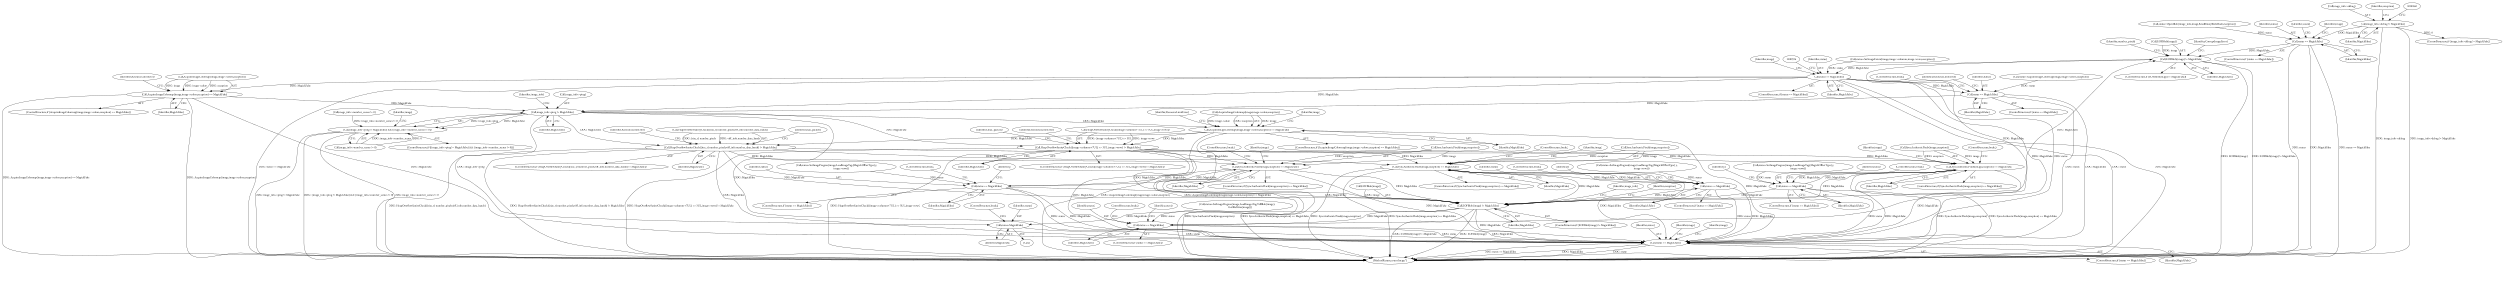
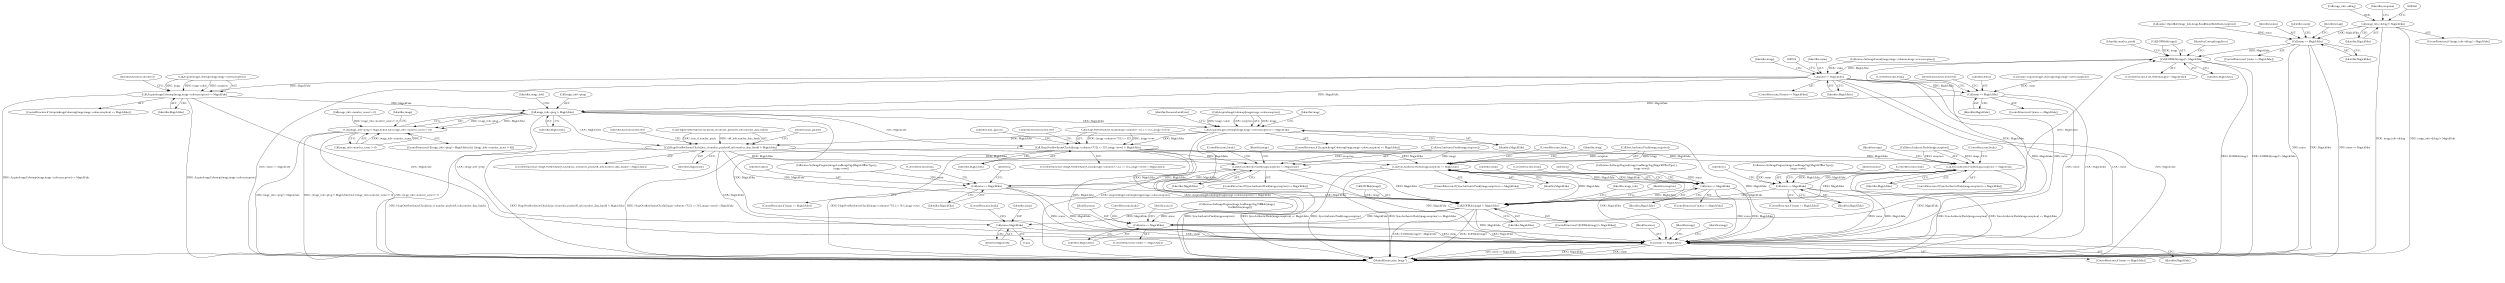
(2368, 15) -> (2368, 15)
(2428, 33) -> (2428, 33)
(1390, 260) -> (1390, 260)
